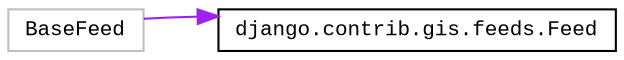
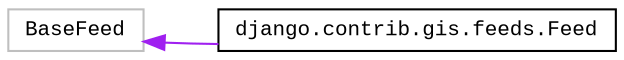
(171, 17) -> (192, 44)
